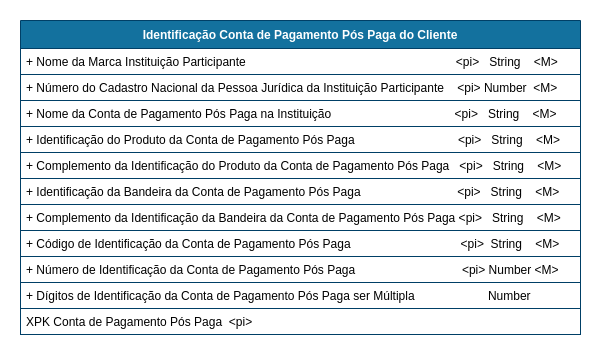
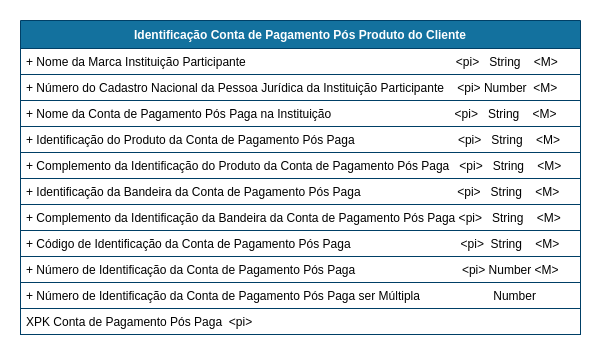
(300, 35) -> (300, 35)
(312, 296) -> (310, 296)
